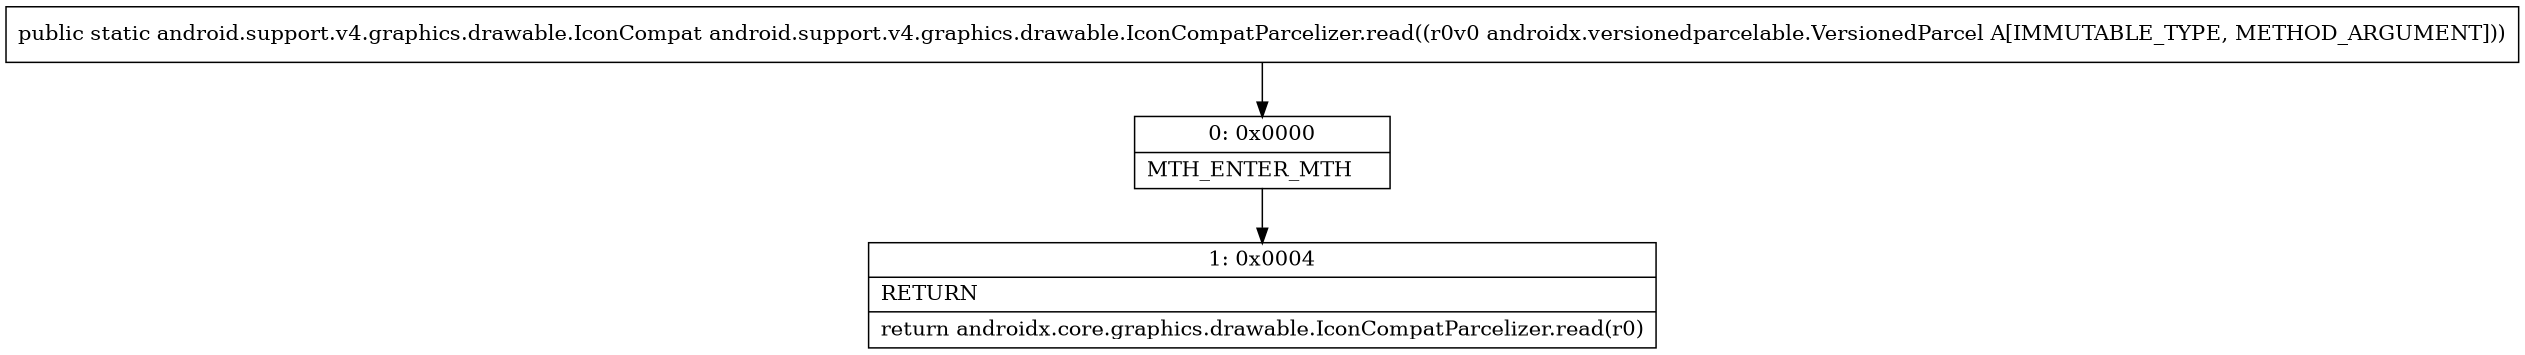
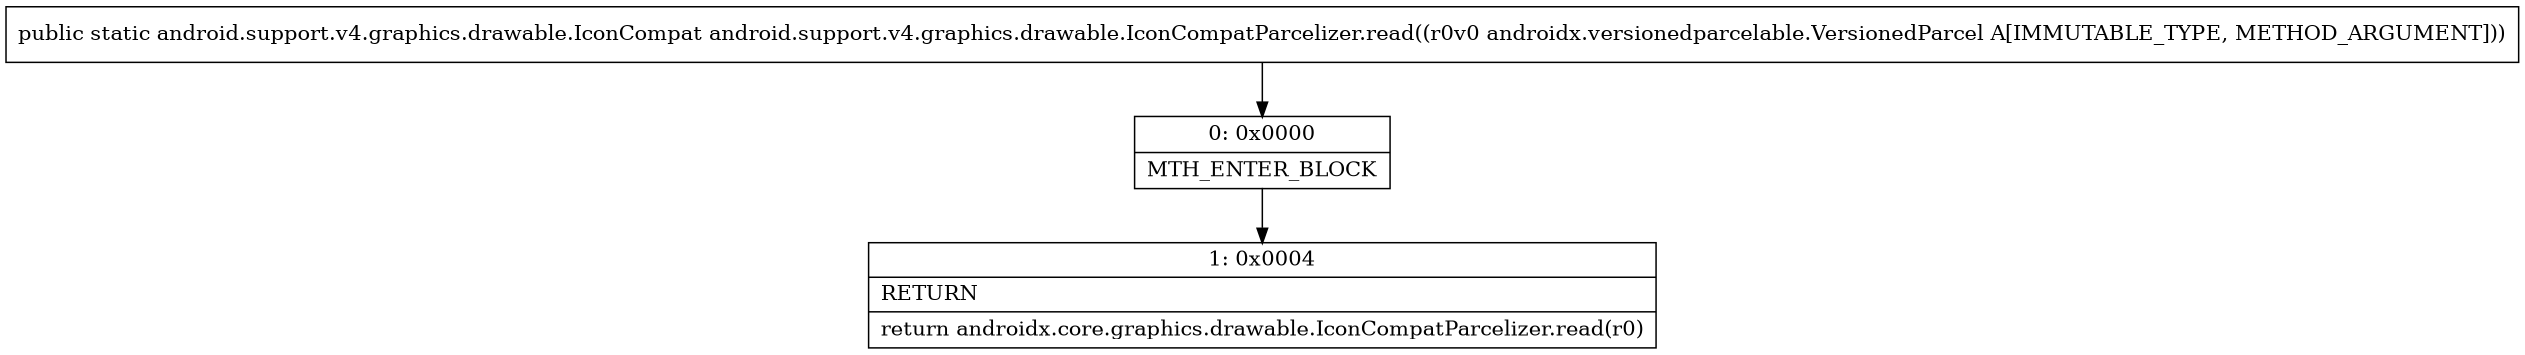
(1250, 170) -> (1262, 170)
